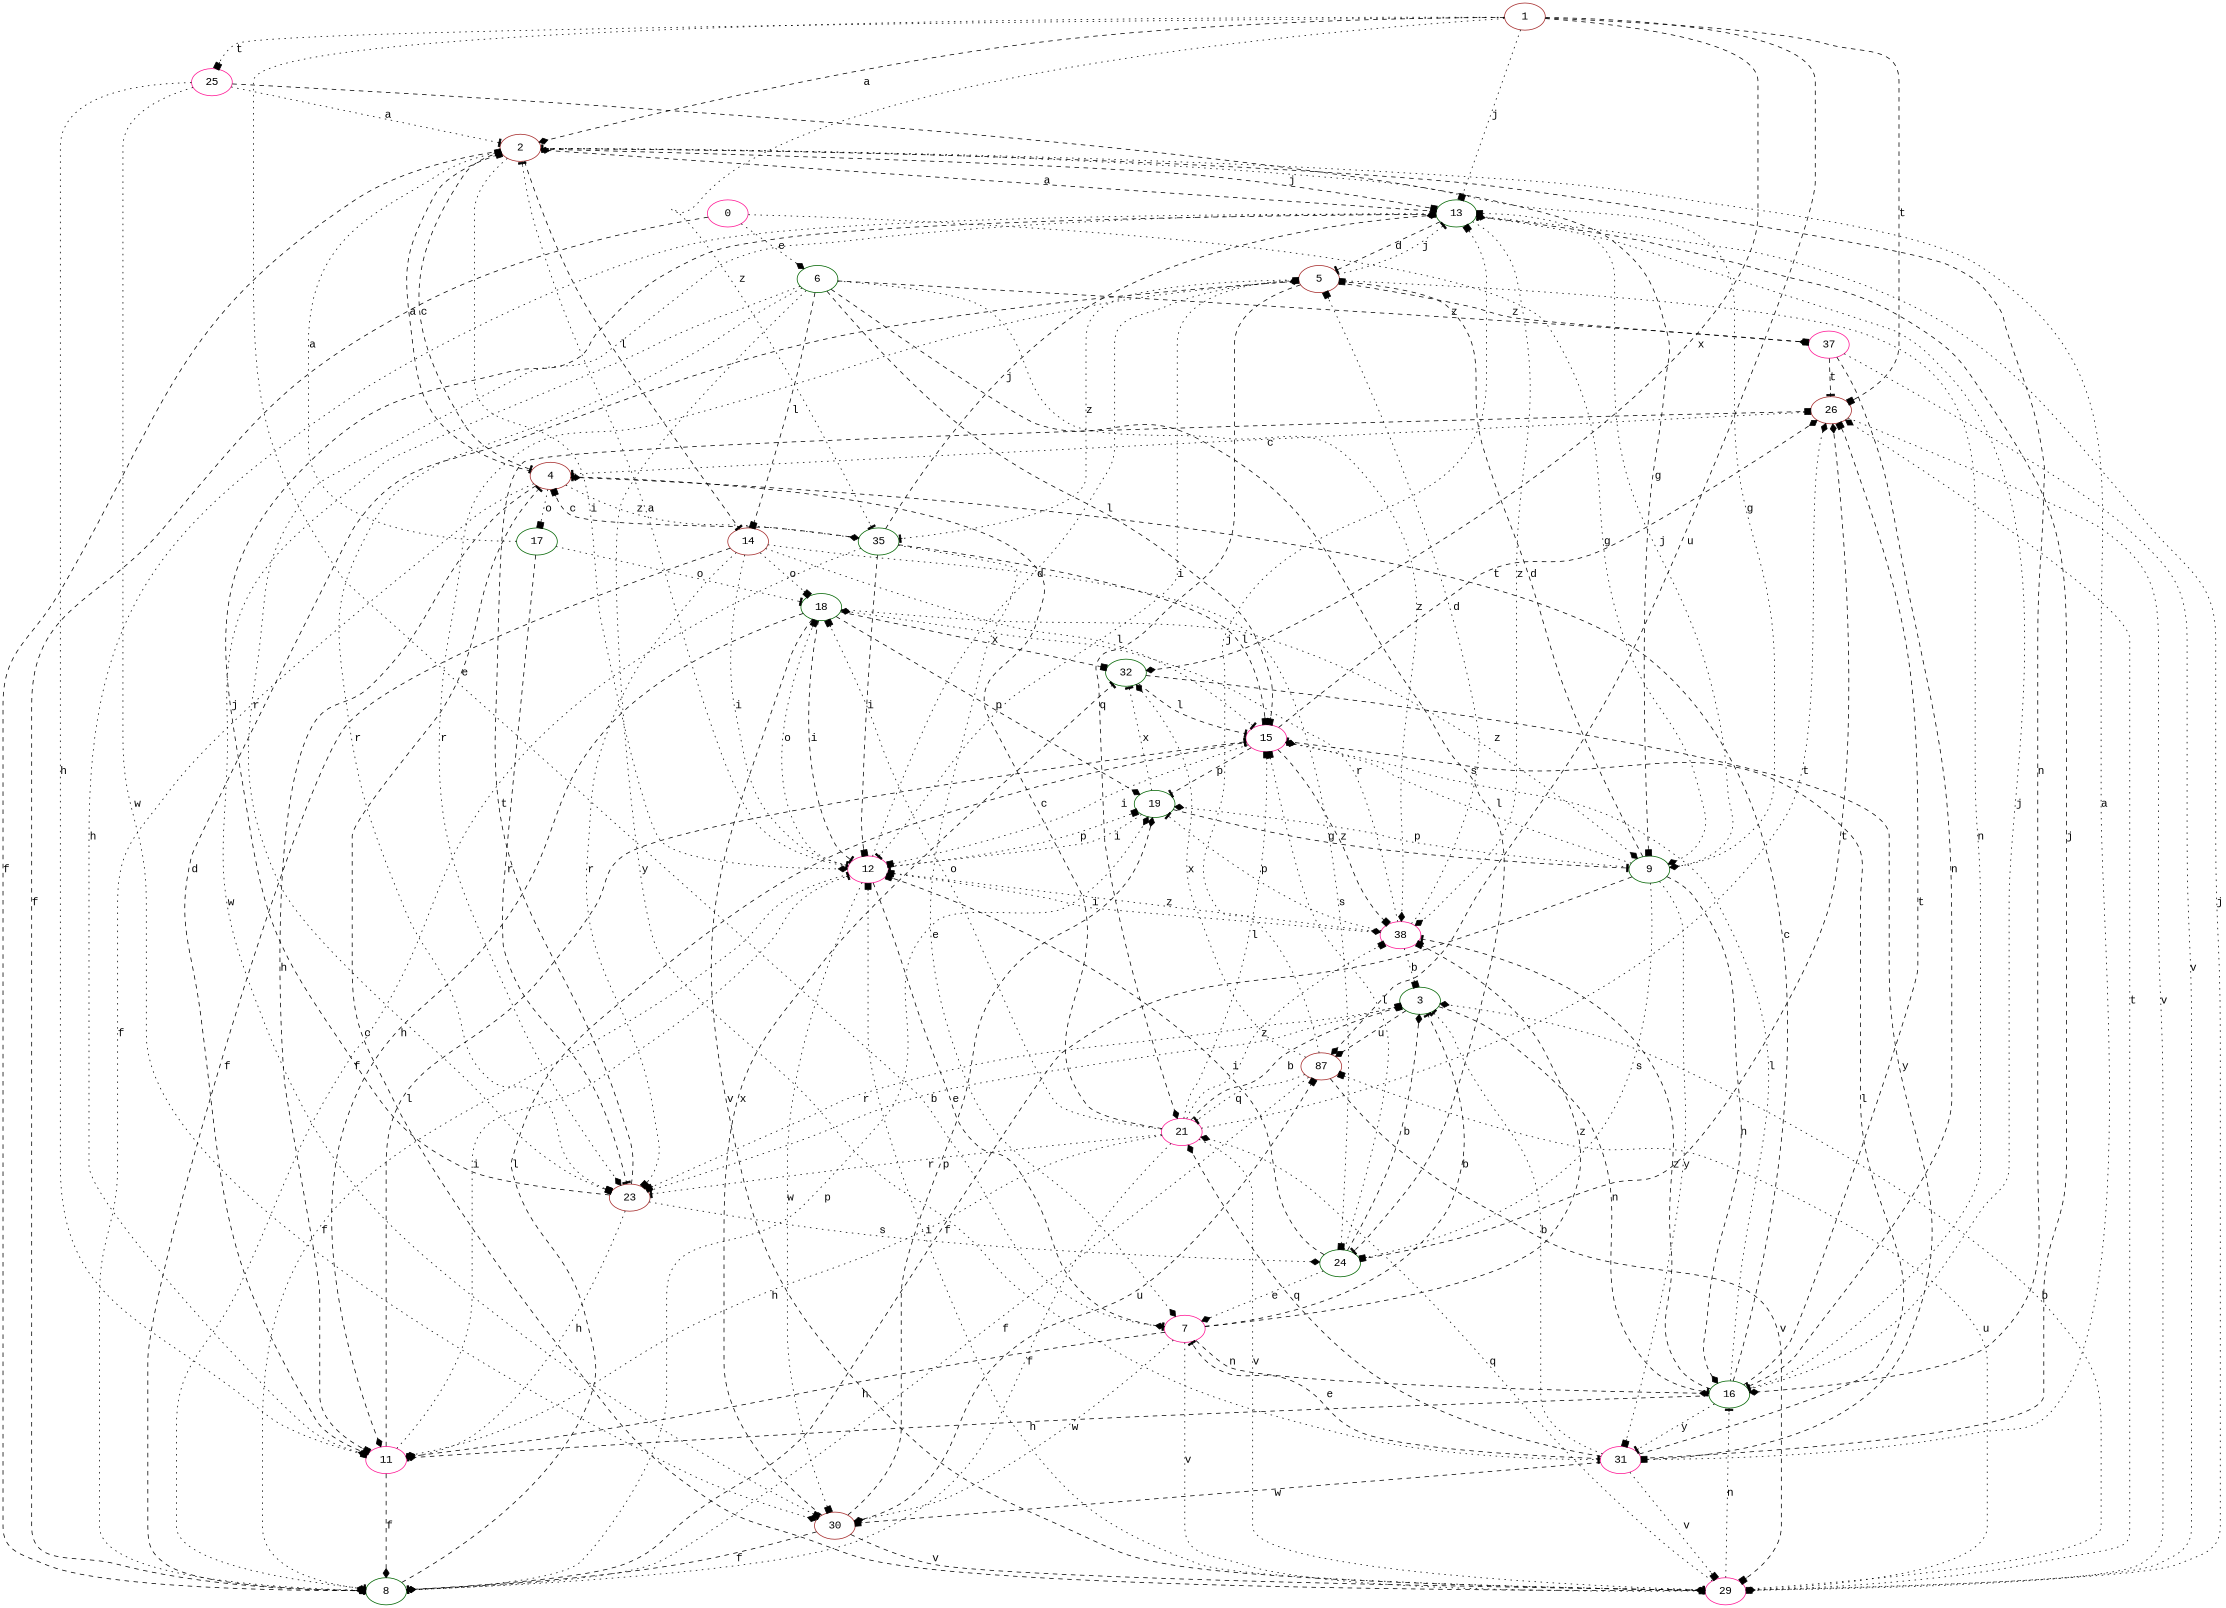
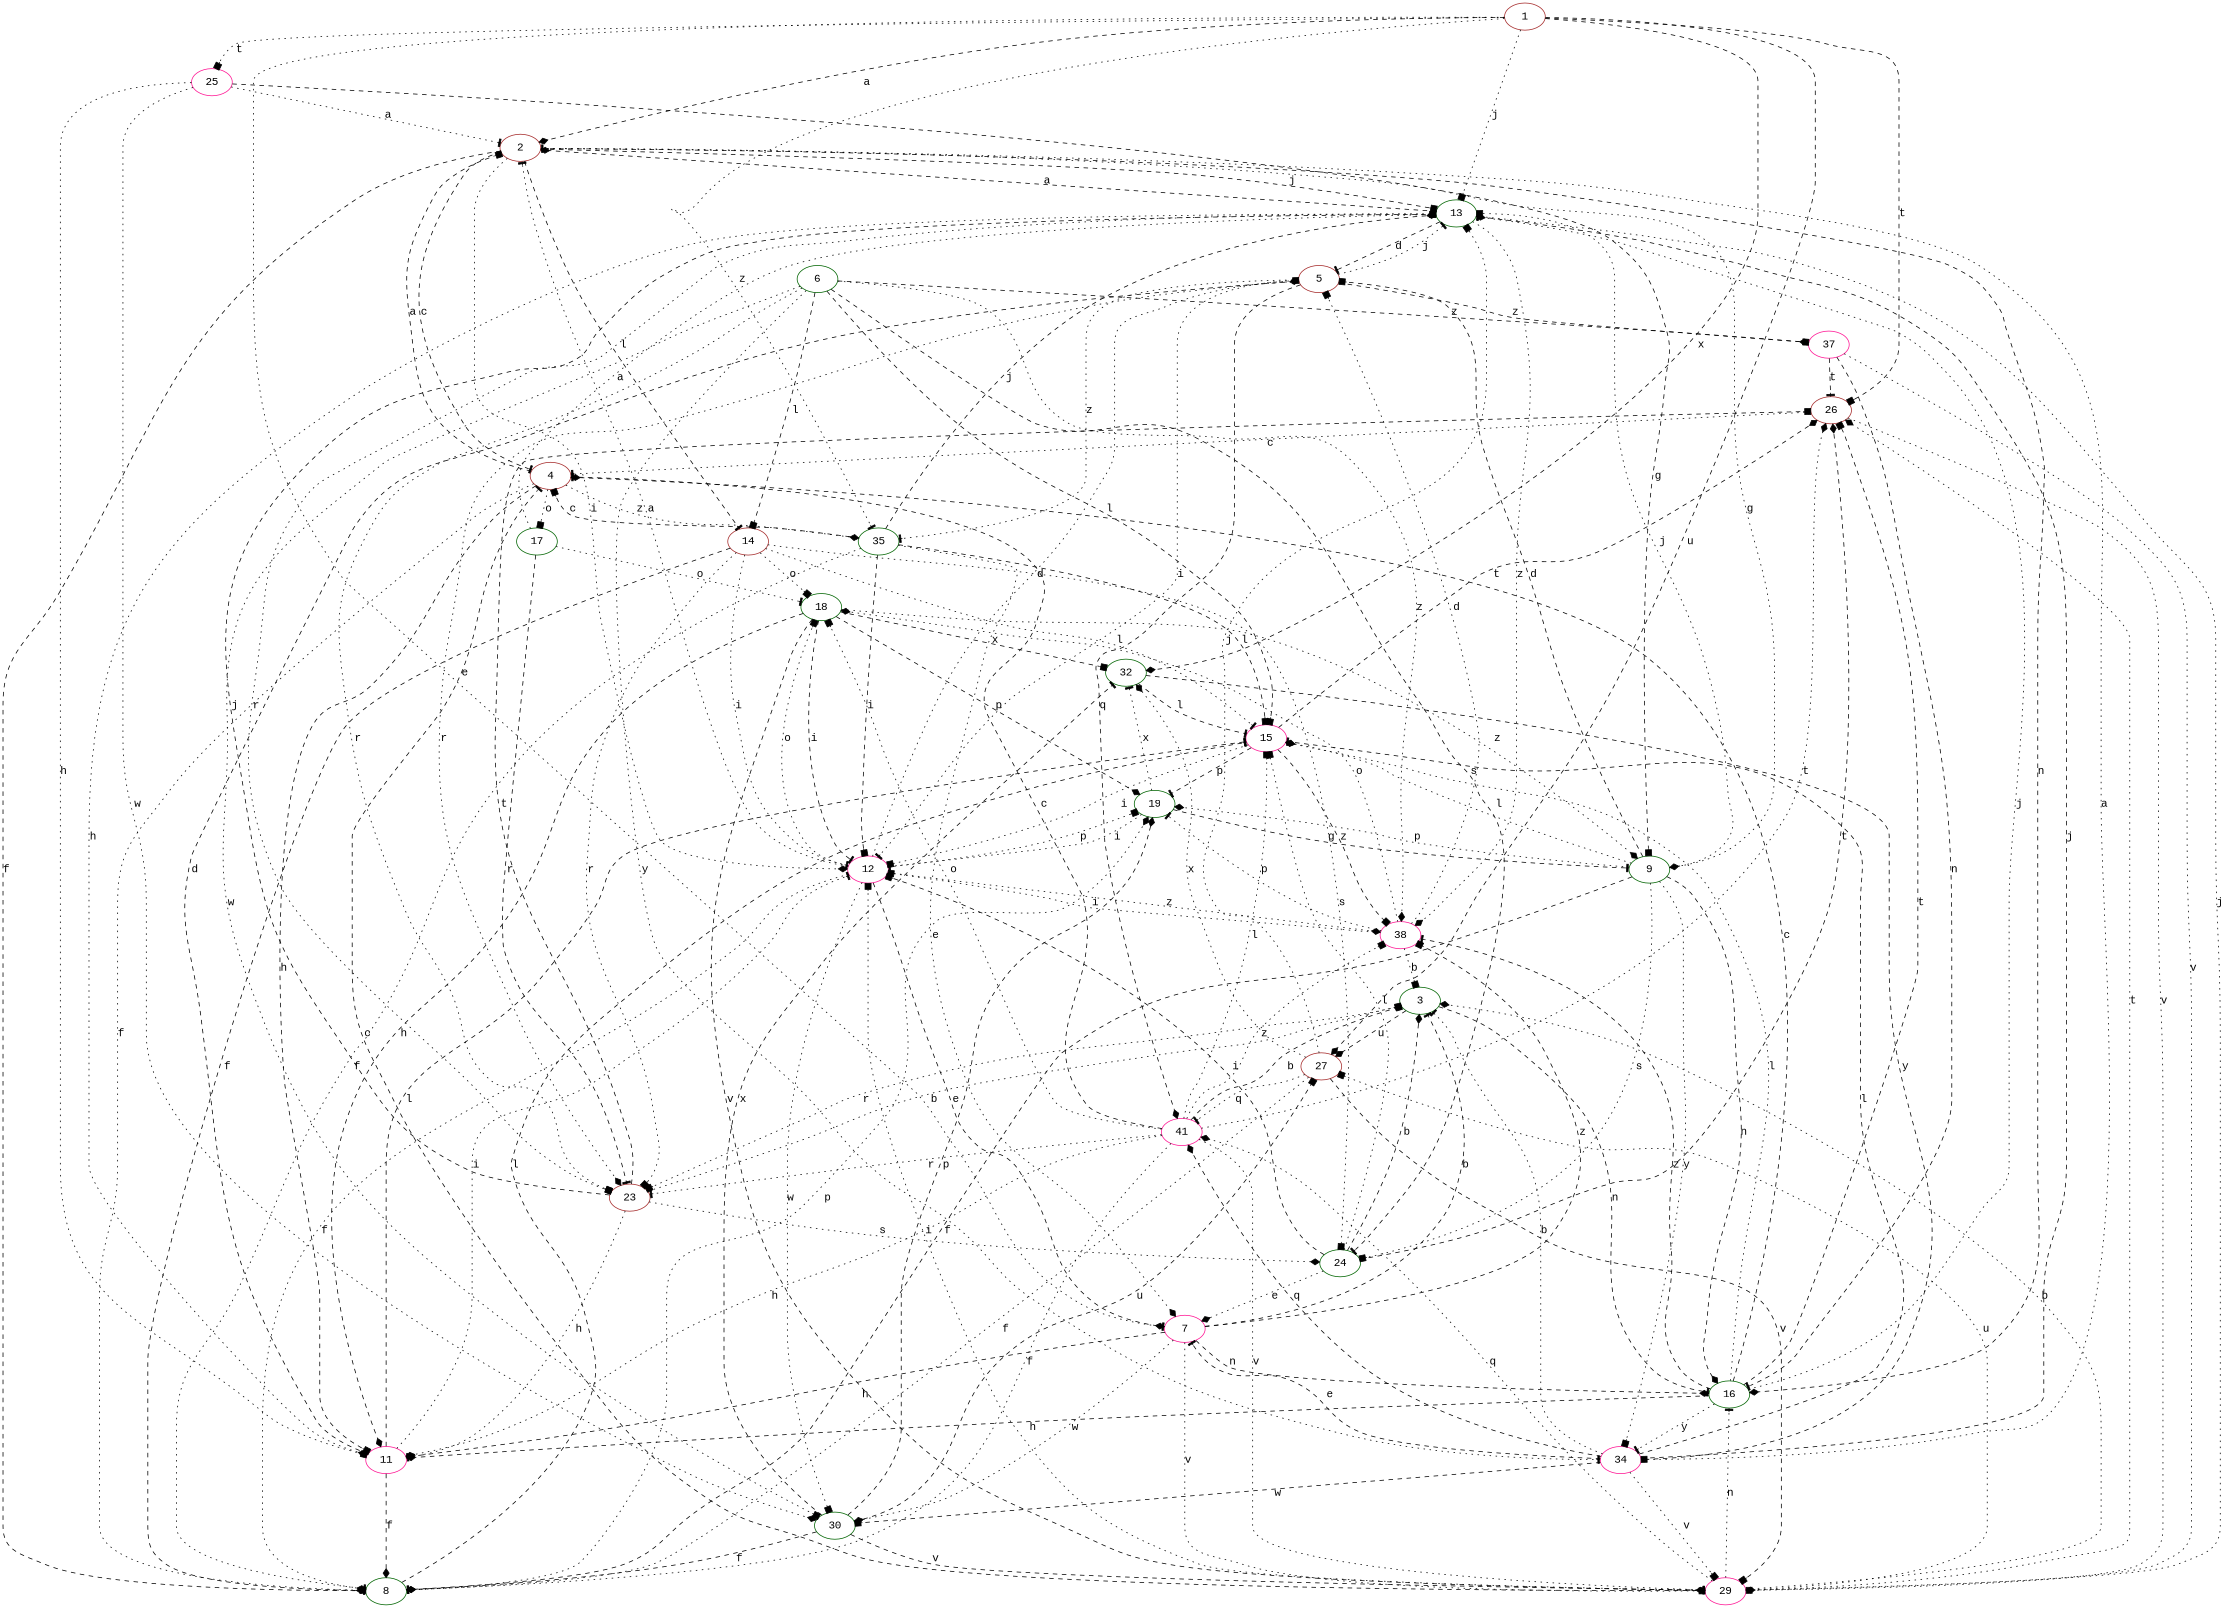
(728, 213) -> none
(308, 393) -> (907, 244)
(1975, 625) -> none
(1359, 771) -> (1359, 771)
(1321, 1066) -> (1321, 1066)
(1182, 1132) -> (1182, 1132)
(1621, 1460) -> (1621, 1460)
(835, 1526) -> (835, 1526)
